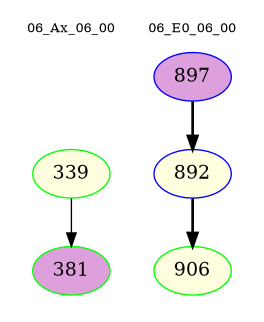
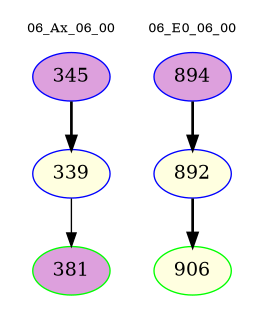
none -> (71, 77)
(193, 77) -> (193, 77)
(71, 174) -> (71, 174)
